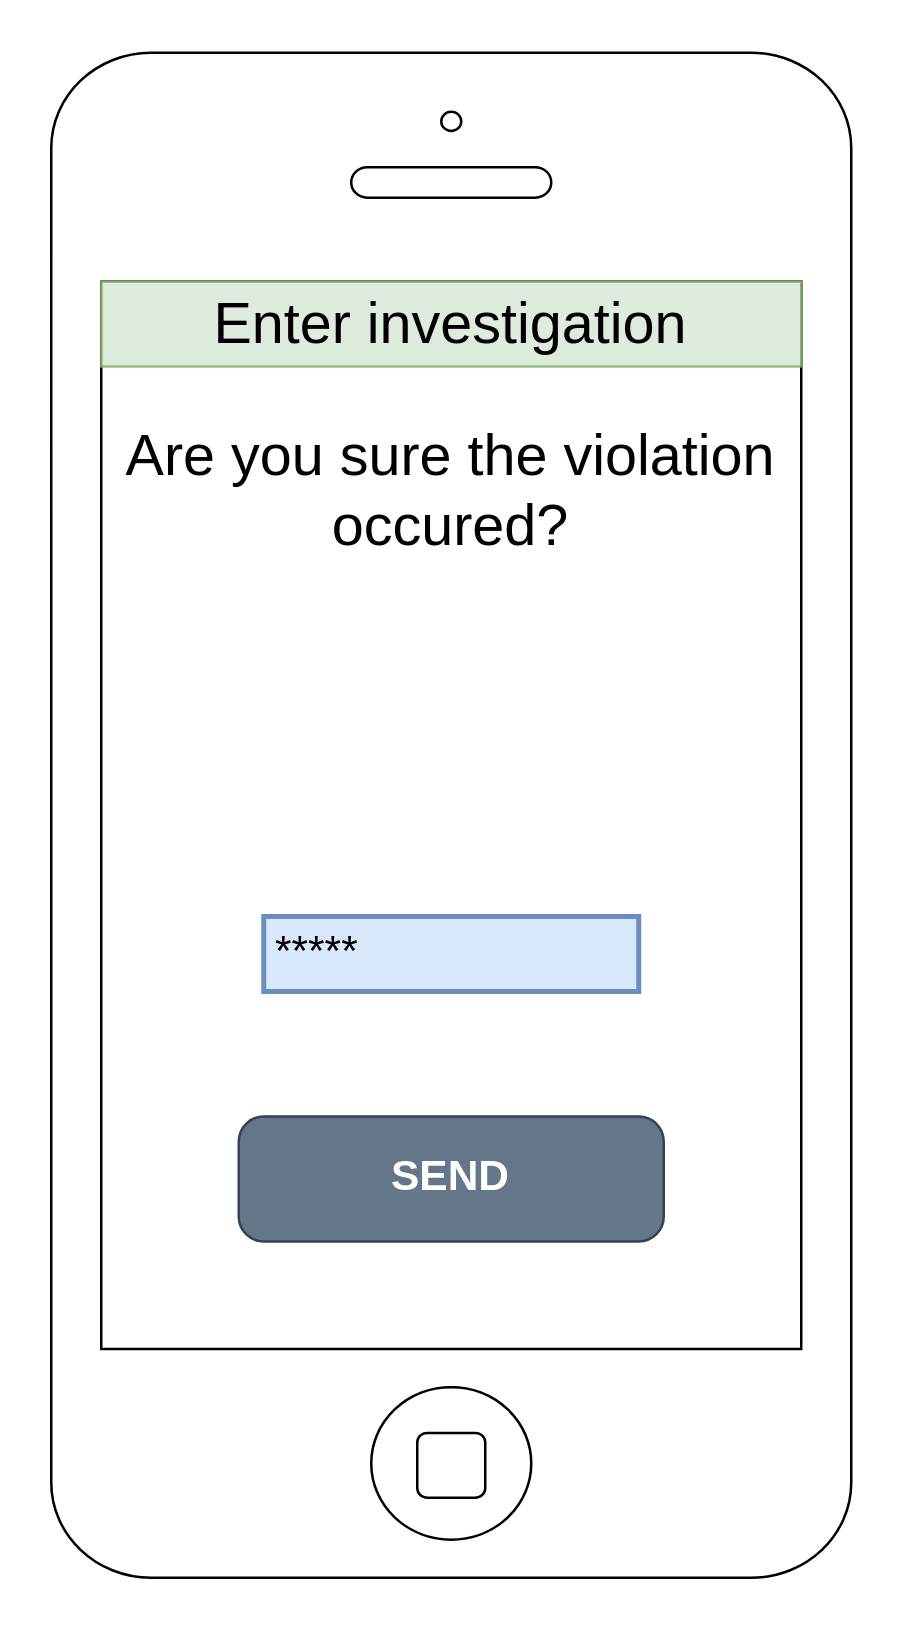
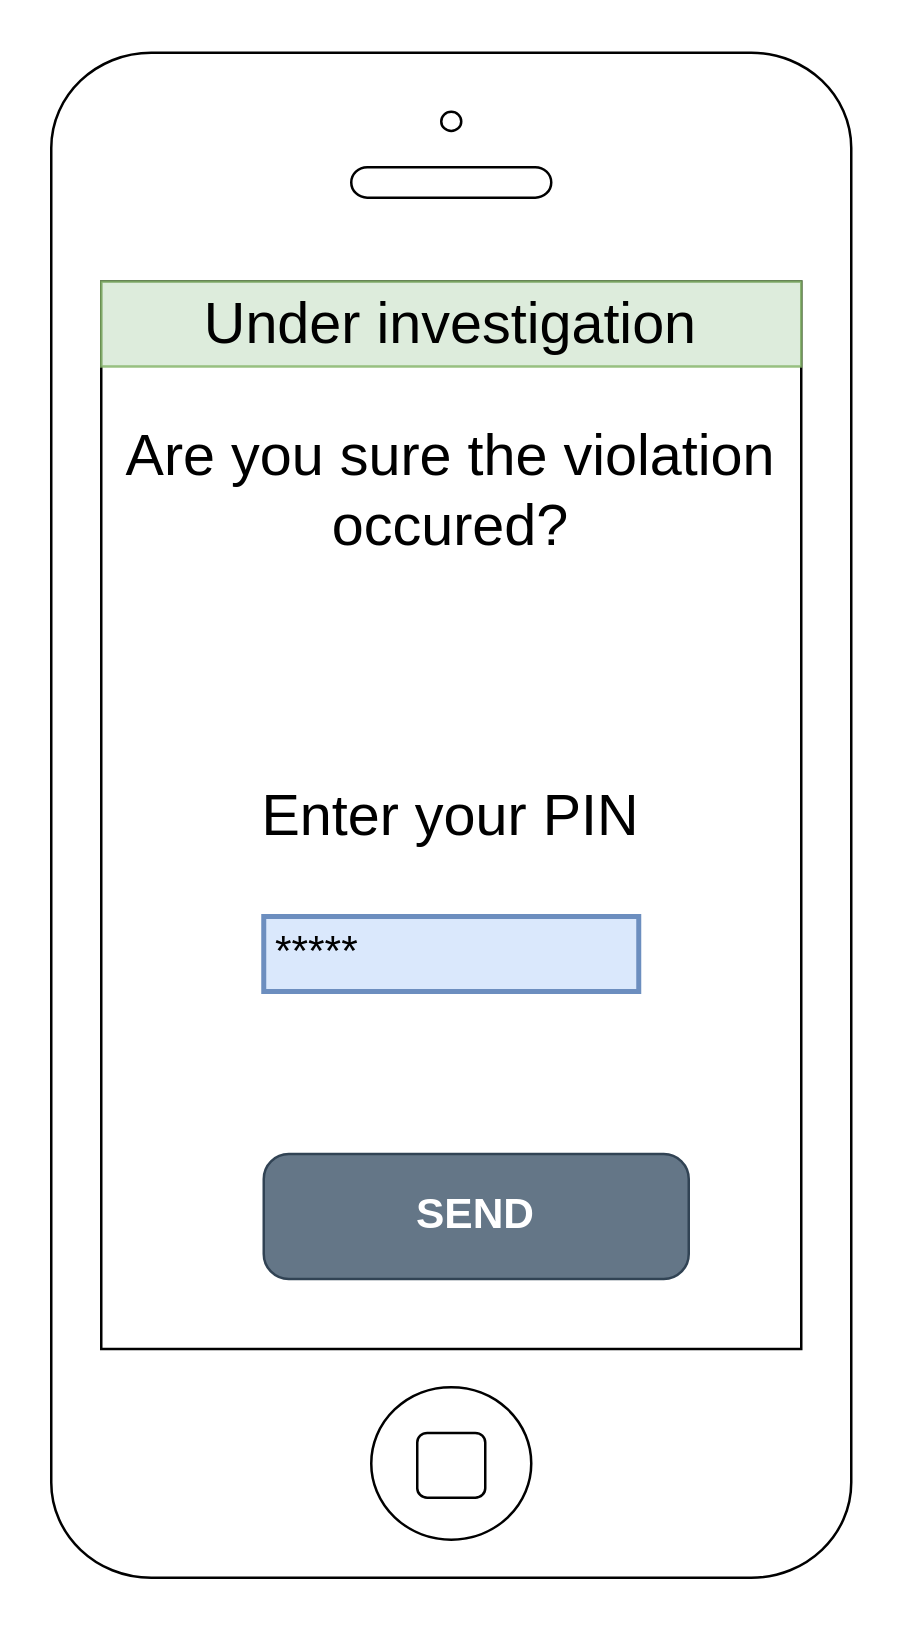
(451, 324) -> (451, 324)
none -> (451, 815)
(451, 1179) -> (476, 1216)
